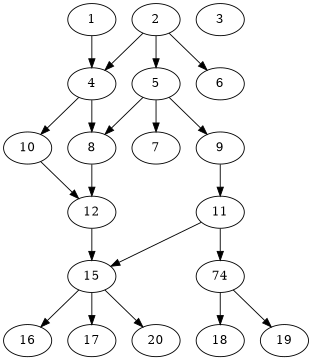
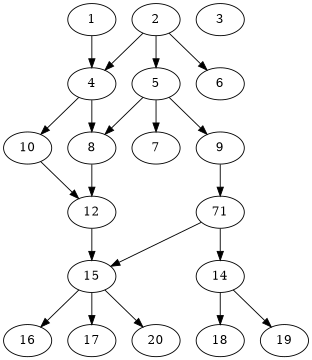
(220, 212) -> (220, 212)
(220, 276) -> (220, 276)
